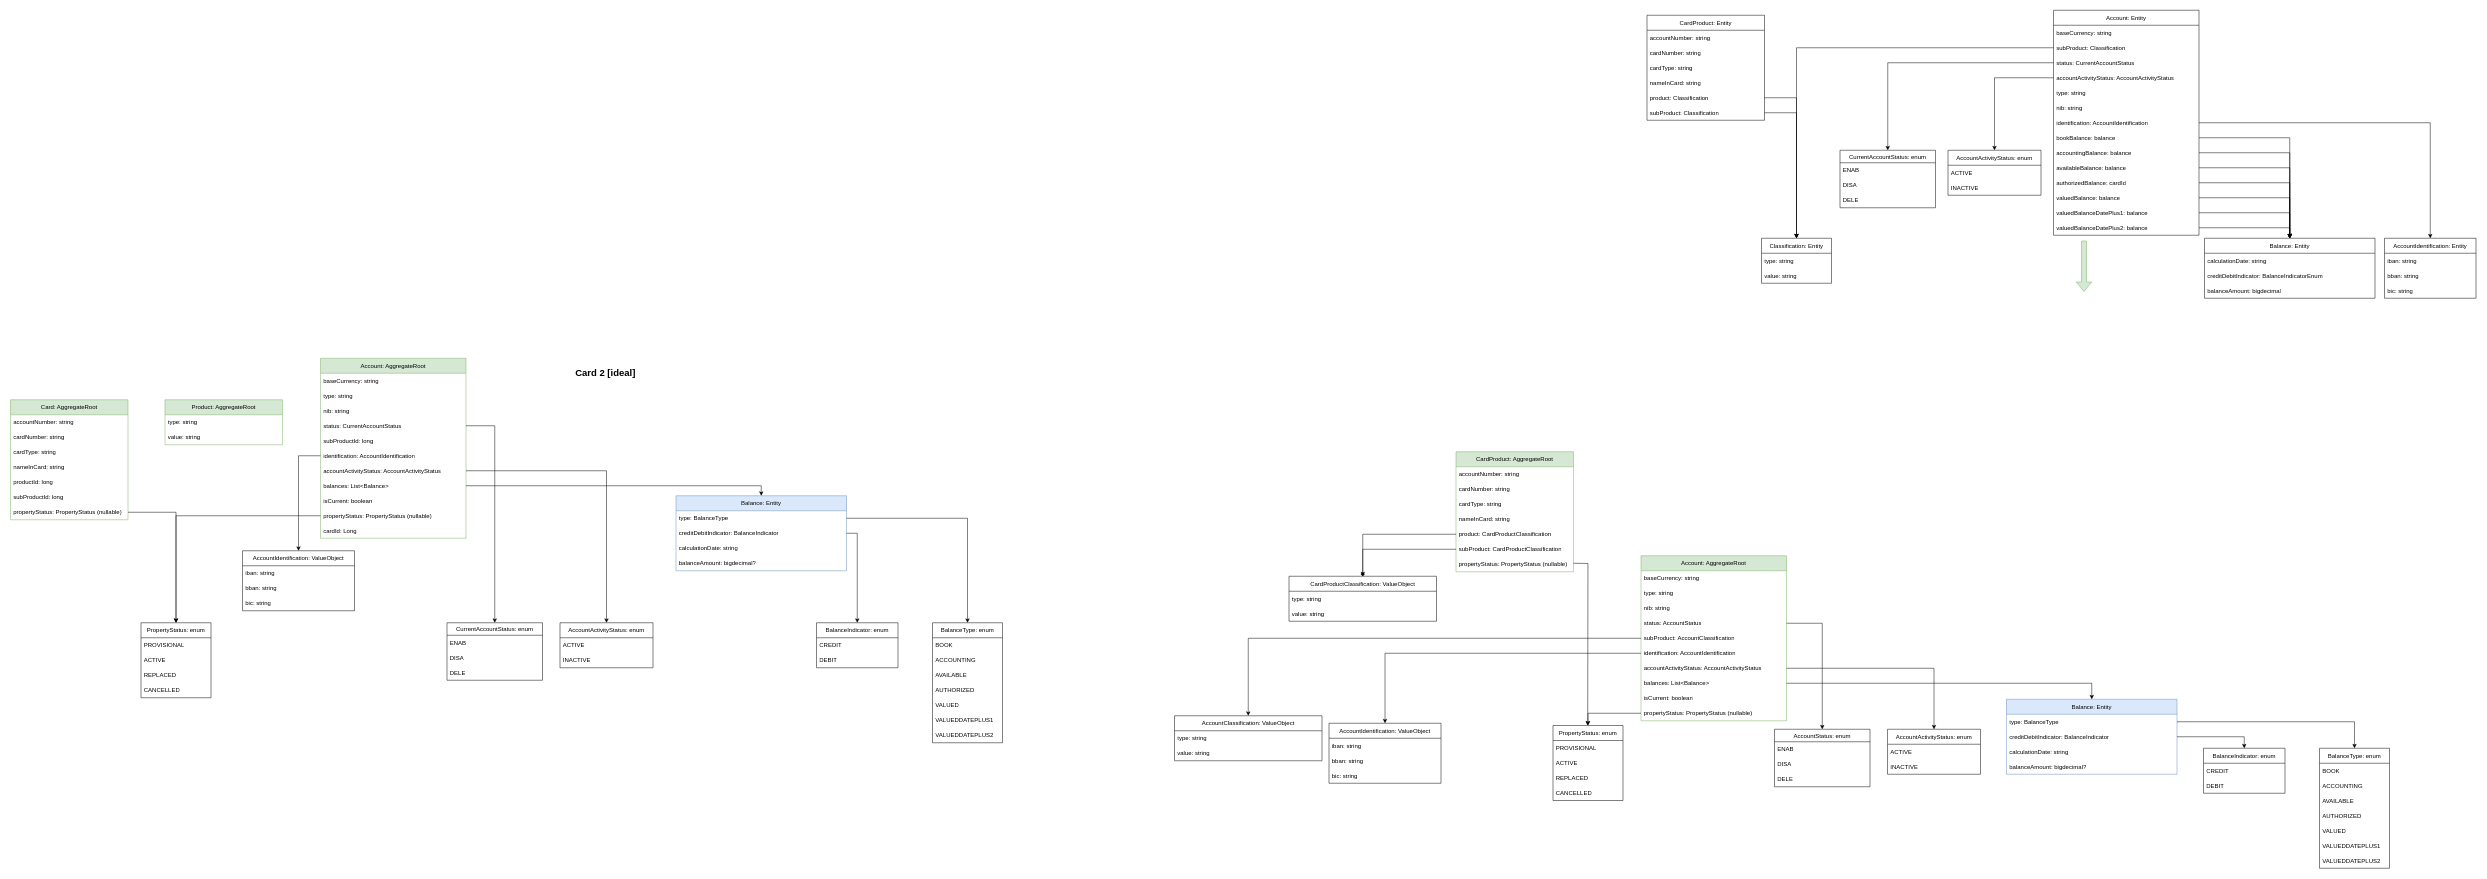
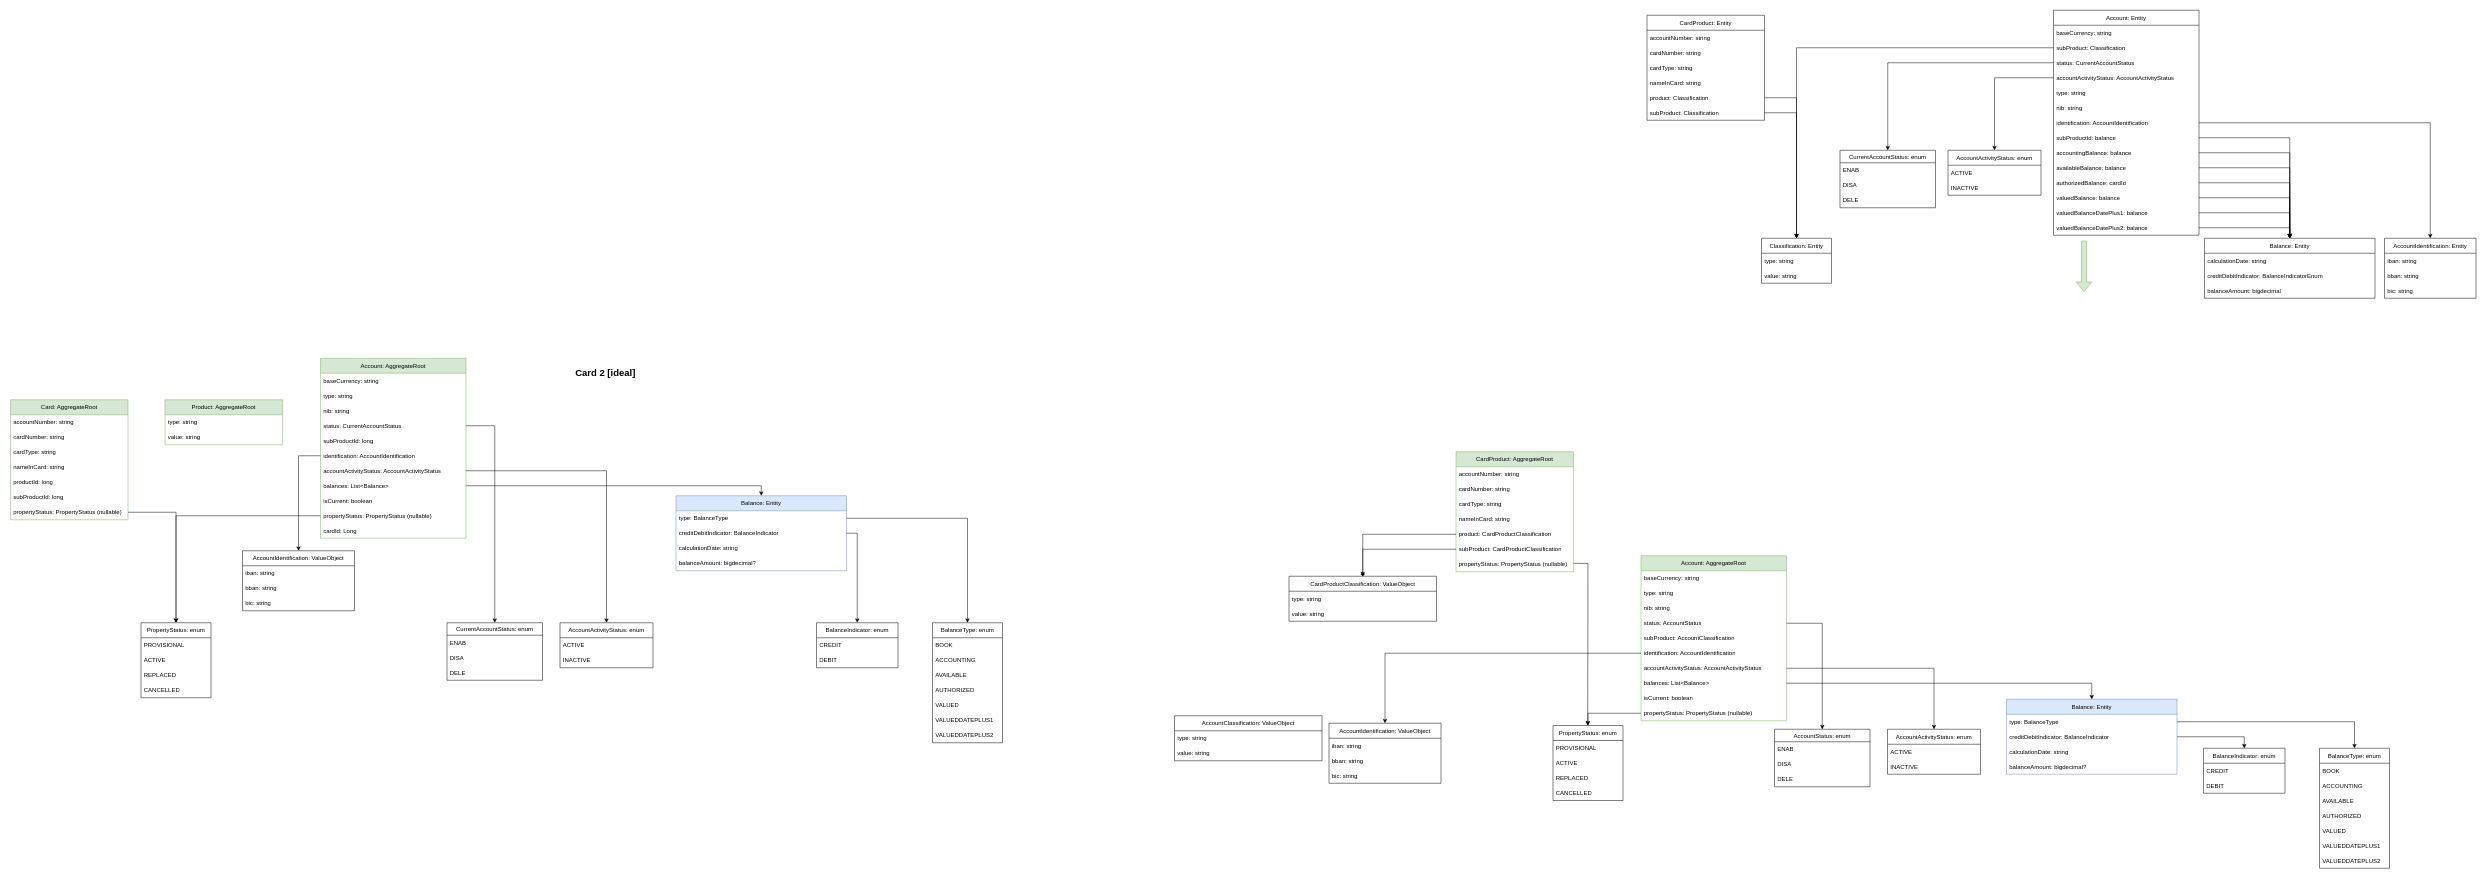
(2087, 138) -> (2089, 138)
(1248, 711) -> none
